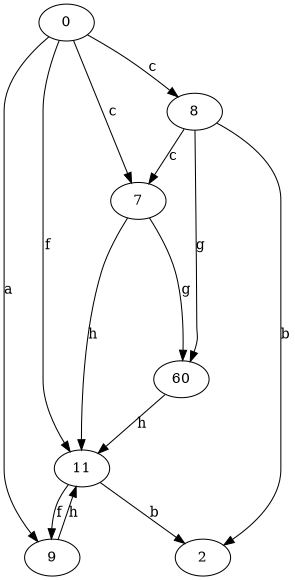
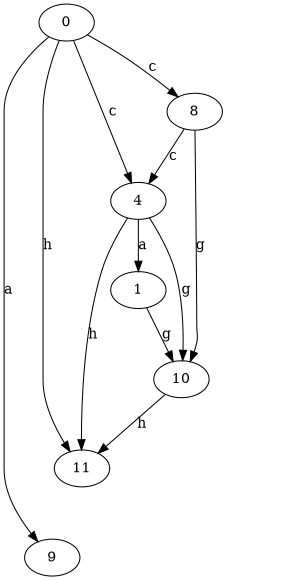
(138, 201) -> (138, 201)
(48, 245) -> (48, 245)
none -> (138, 290)
(181, 379) -> (181, 379)
(56, 505) -> none
(65, 518) -> none
(203, 558) -> none
